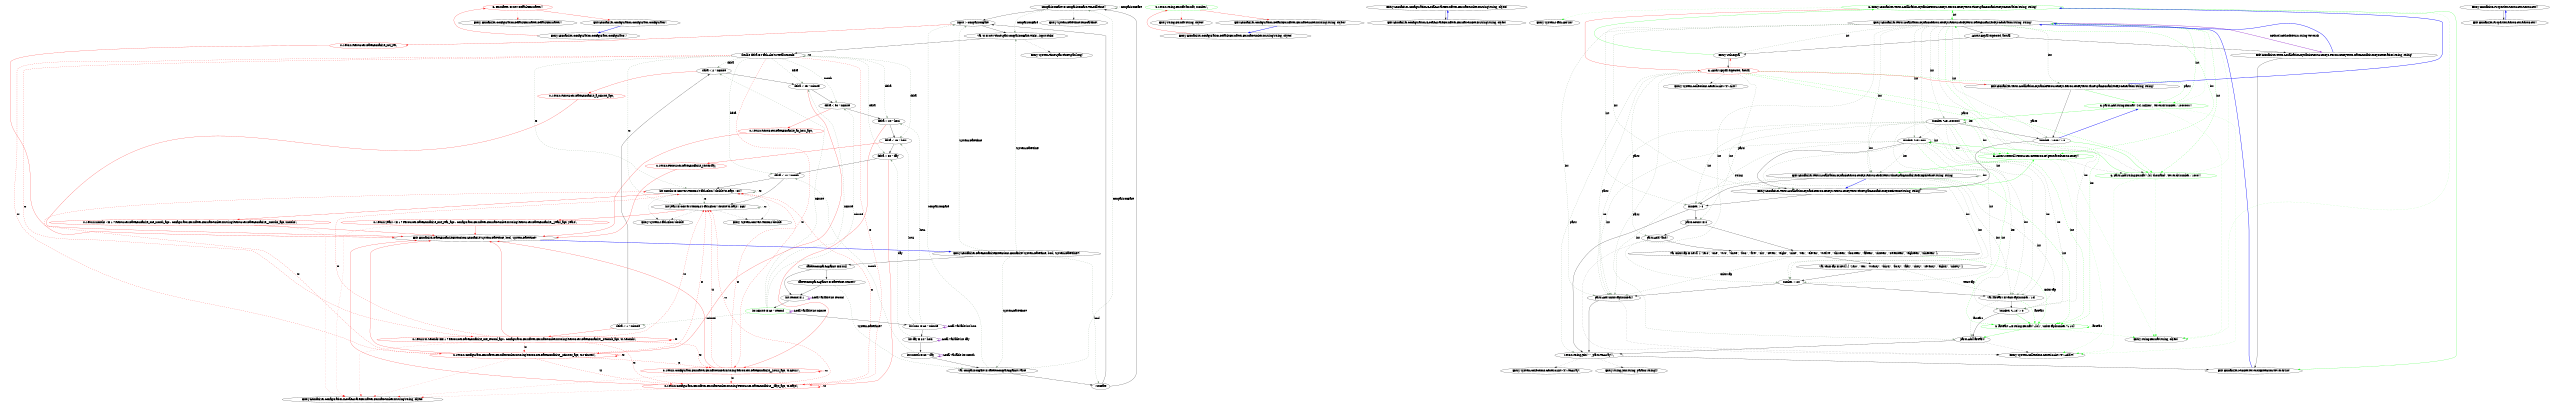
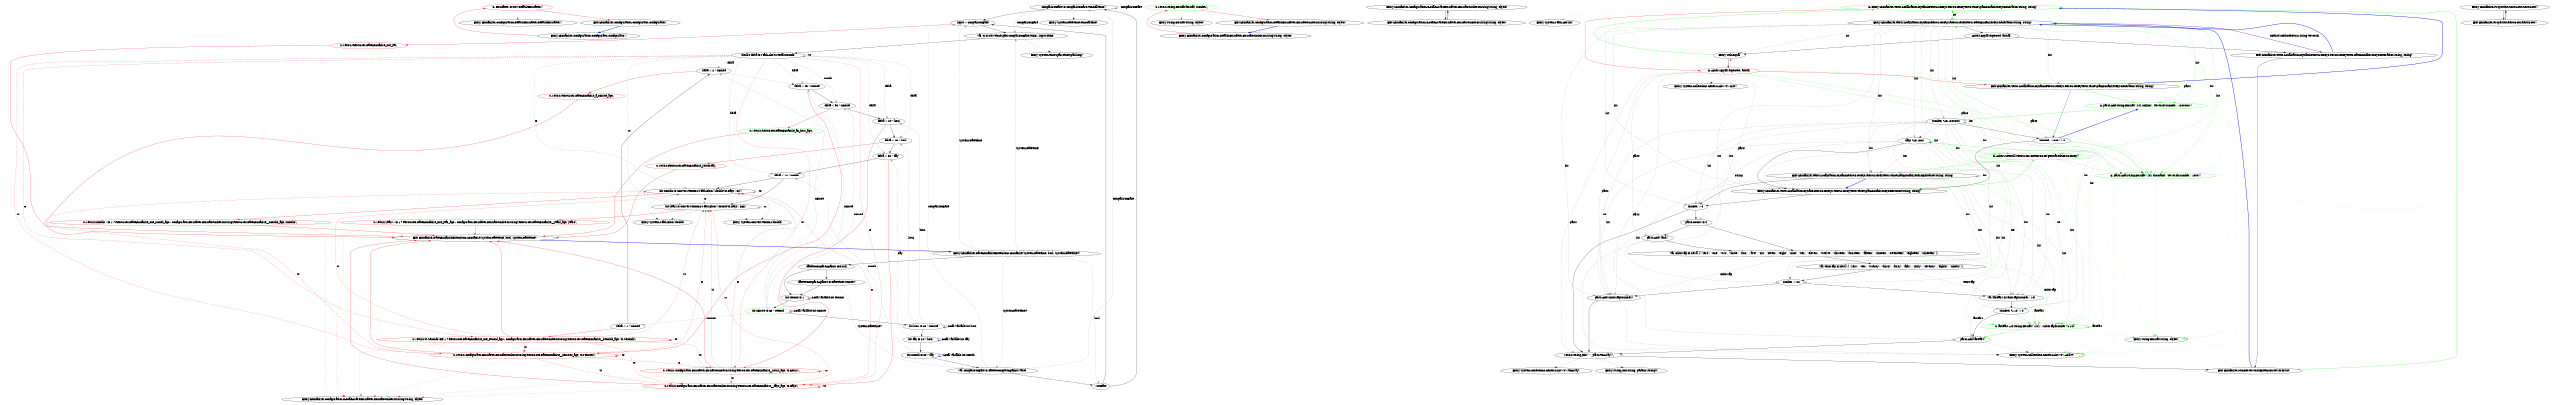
(759, 79) -> (759, 79)
(781, 131) -> (781, 131)
(1914, 141) -> (1914, 141)
